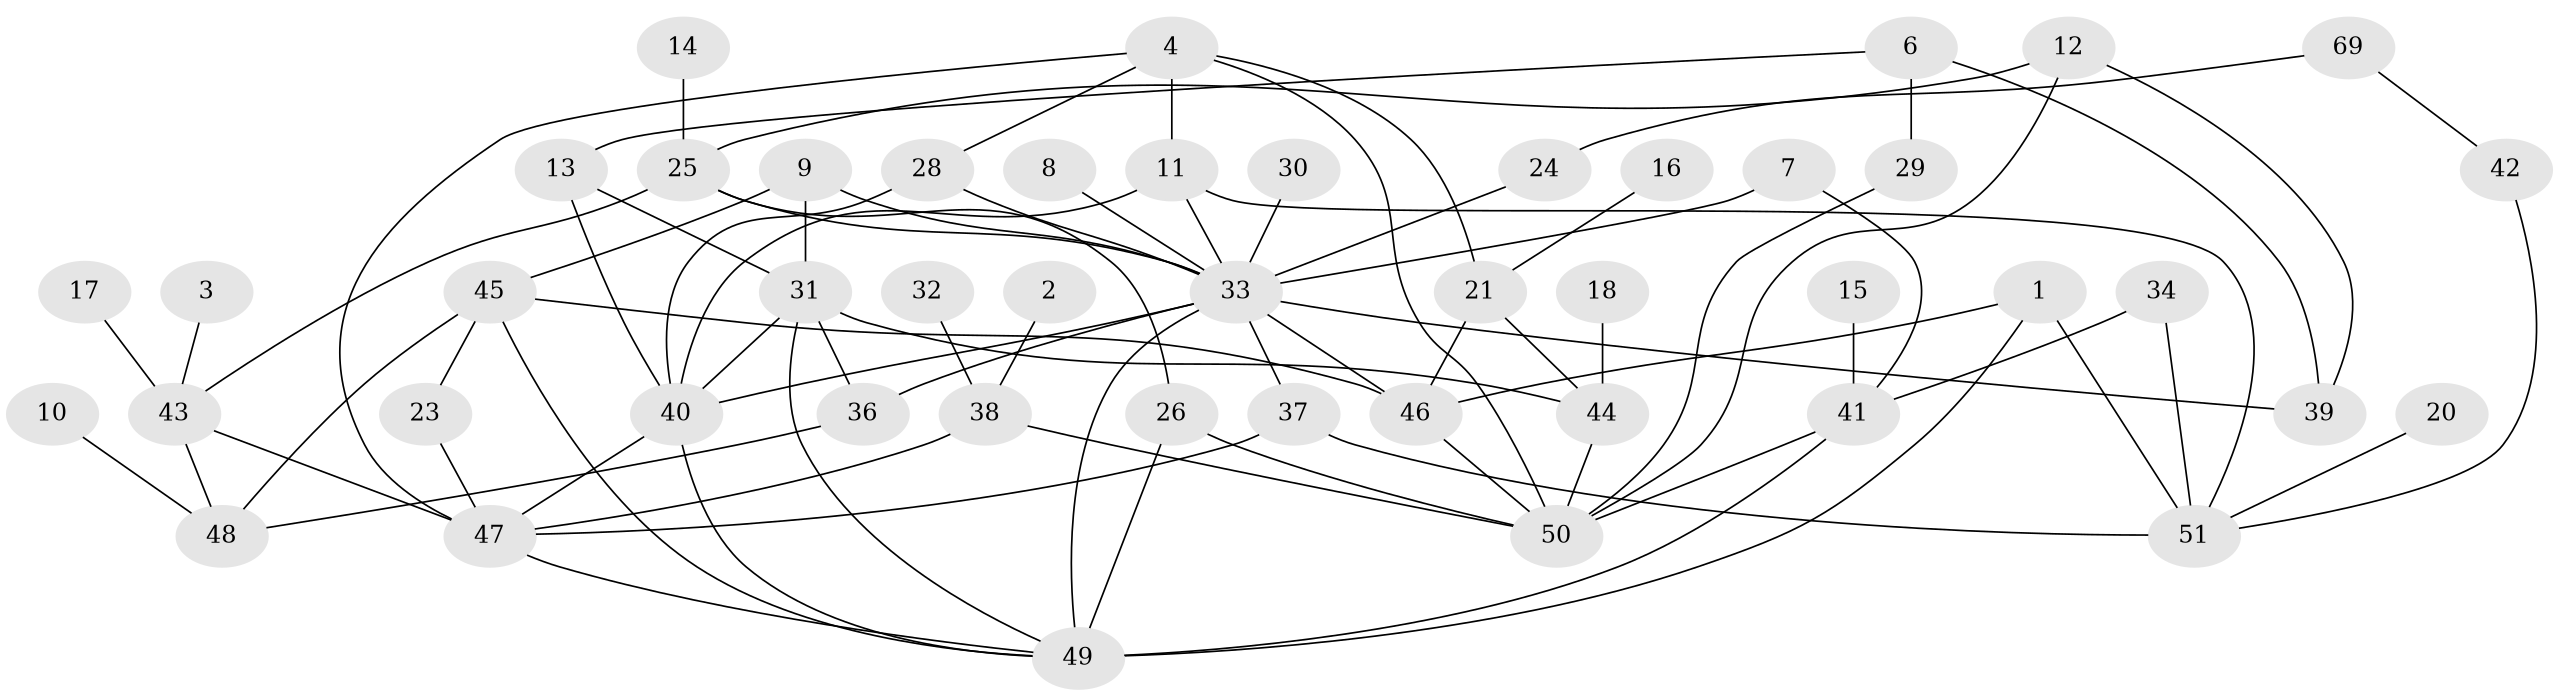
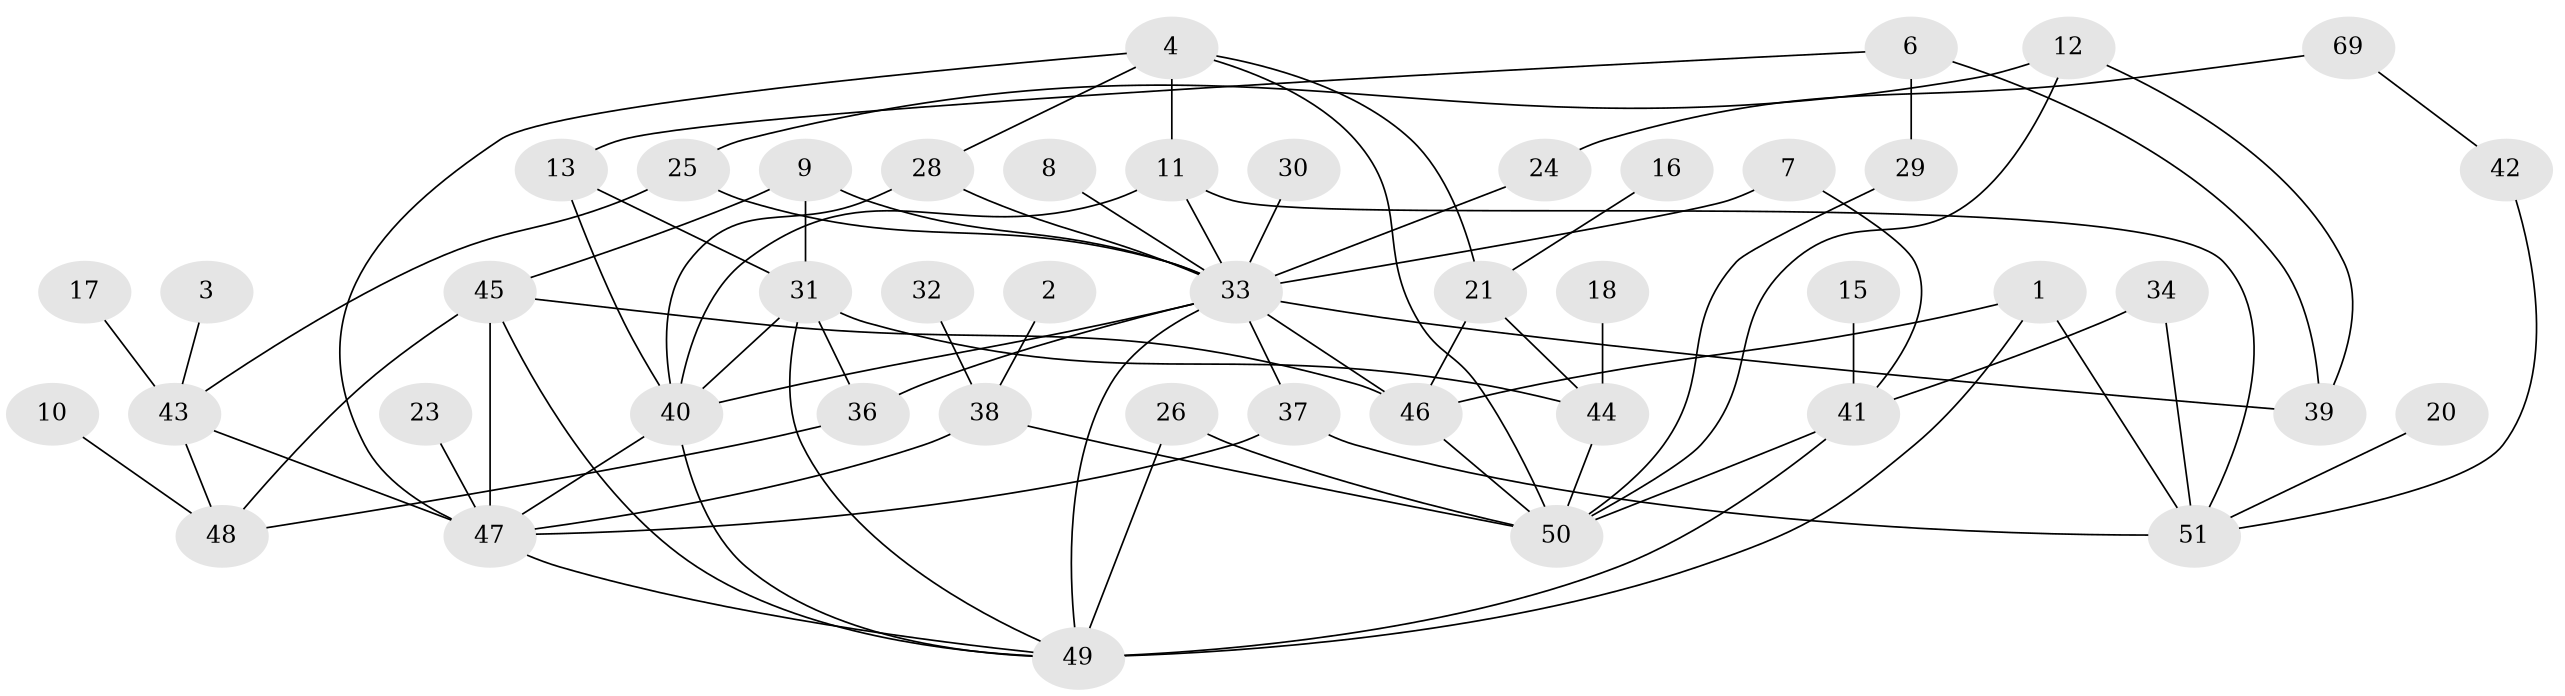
(683, 48) -> none
(1112, 263) -> none
(458, 353) -> (490, 414)
